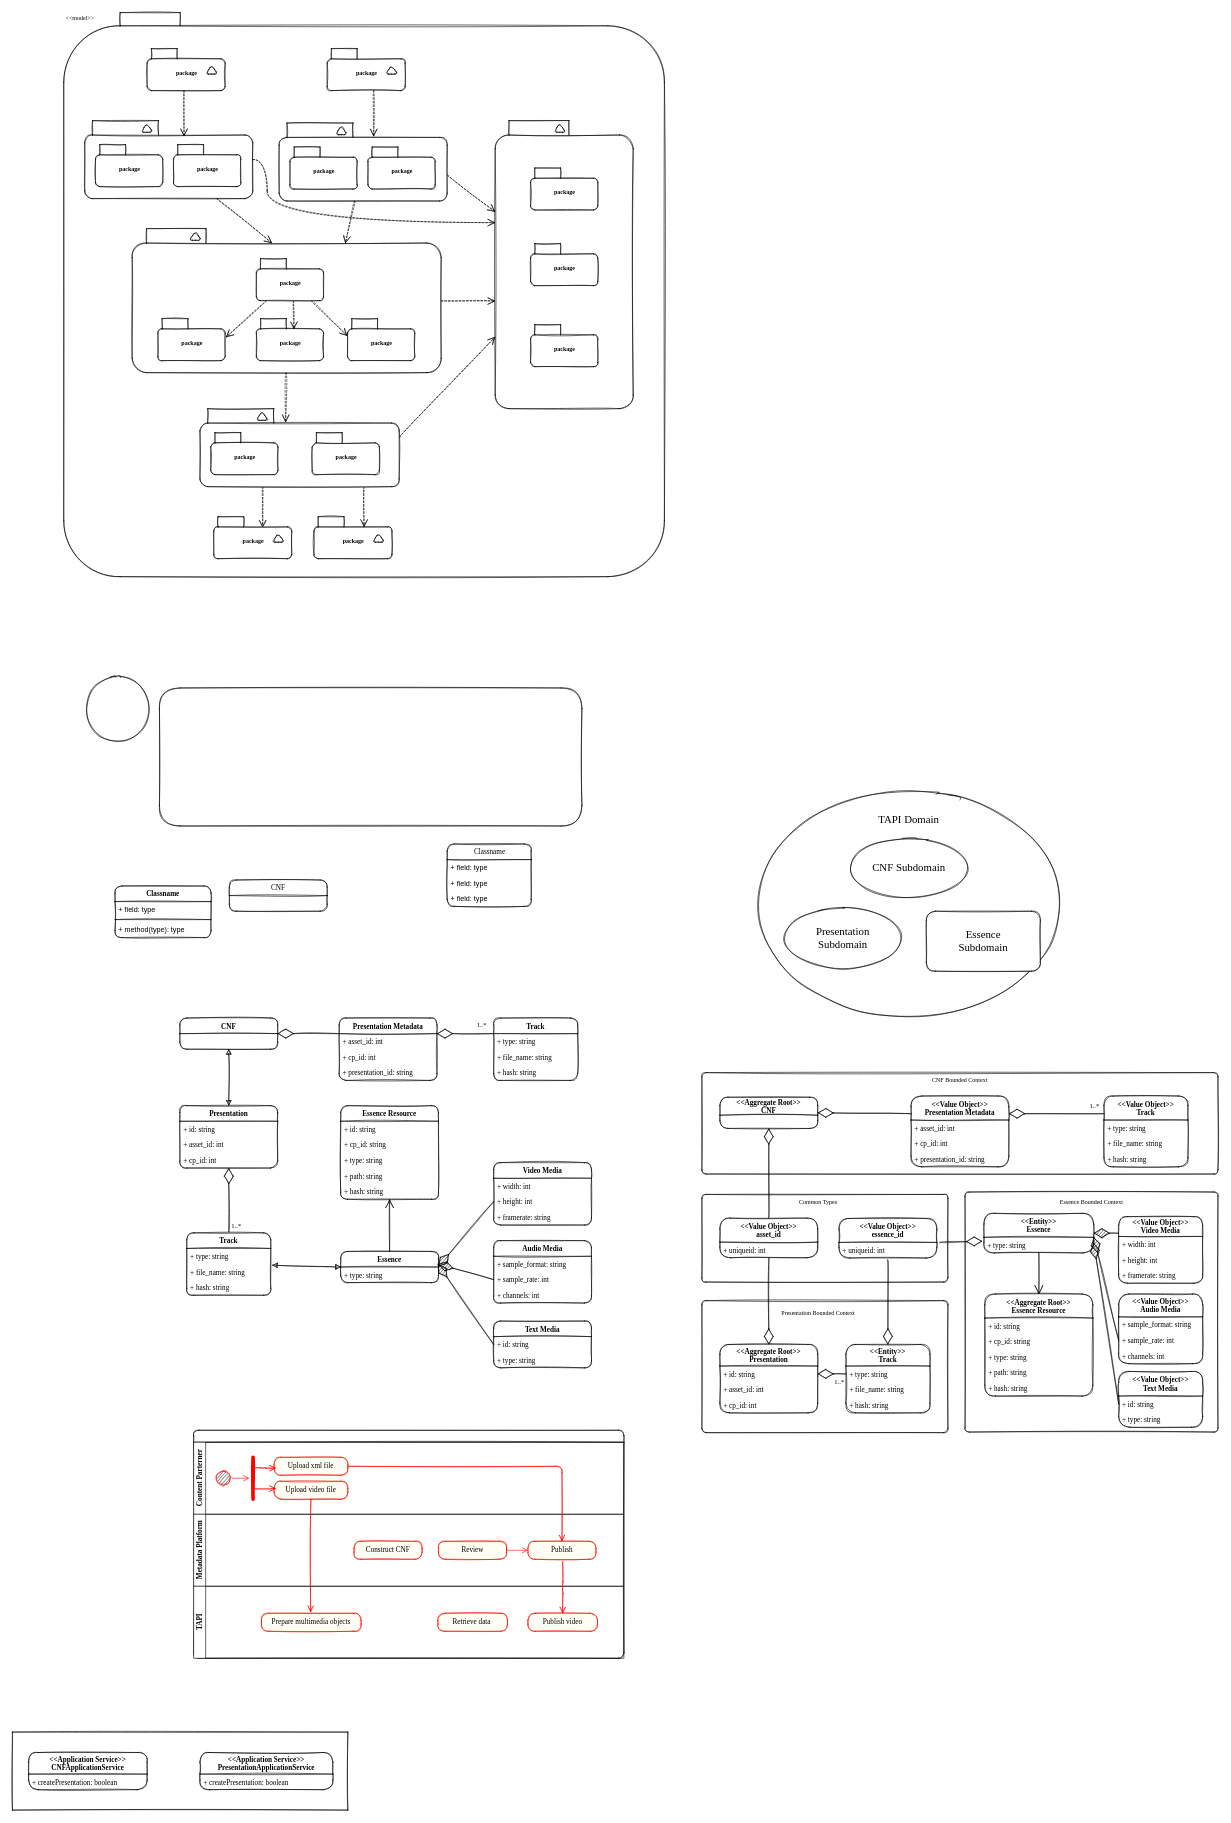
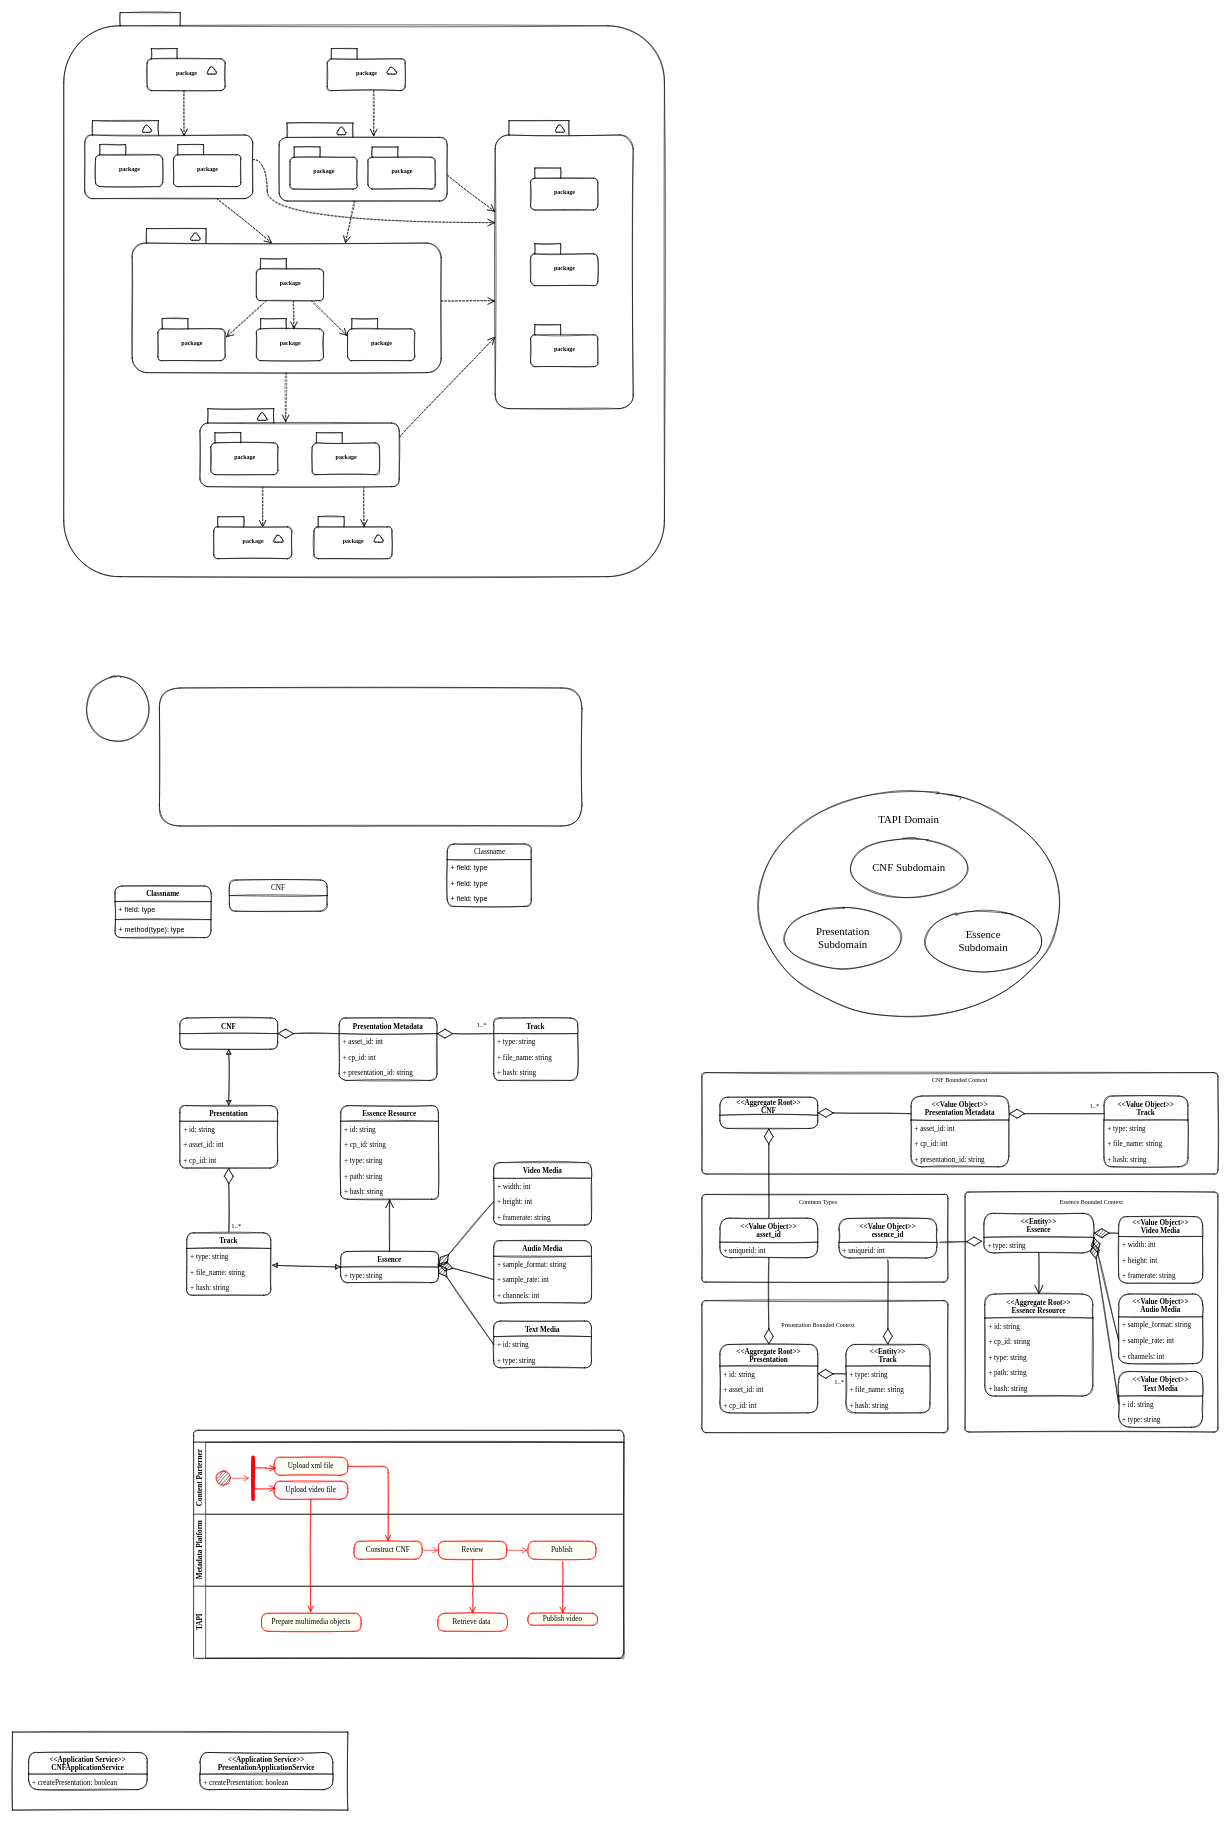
(103, 19) -> none
(983, 941) -> (983, 941)
(818, 1312) -> (818, 1324)
(508, 1466) -> (388, 1500)
(311, 1490) -> (311, 1490)
none -> (430, 1550)
none -> (472, 1584)
(563, 1622) -> (563, 1619)
